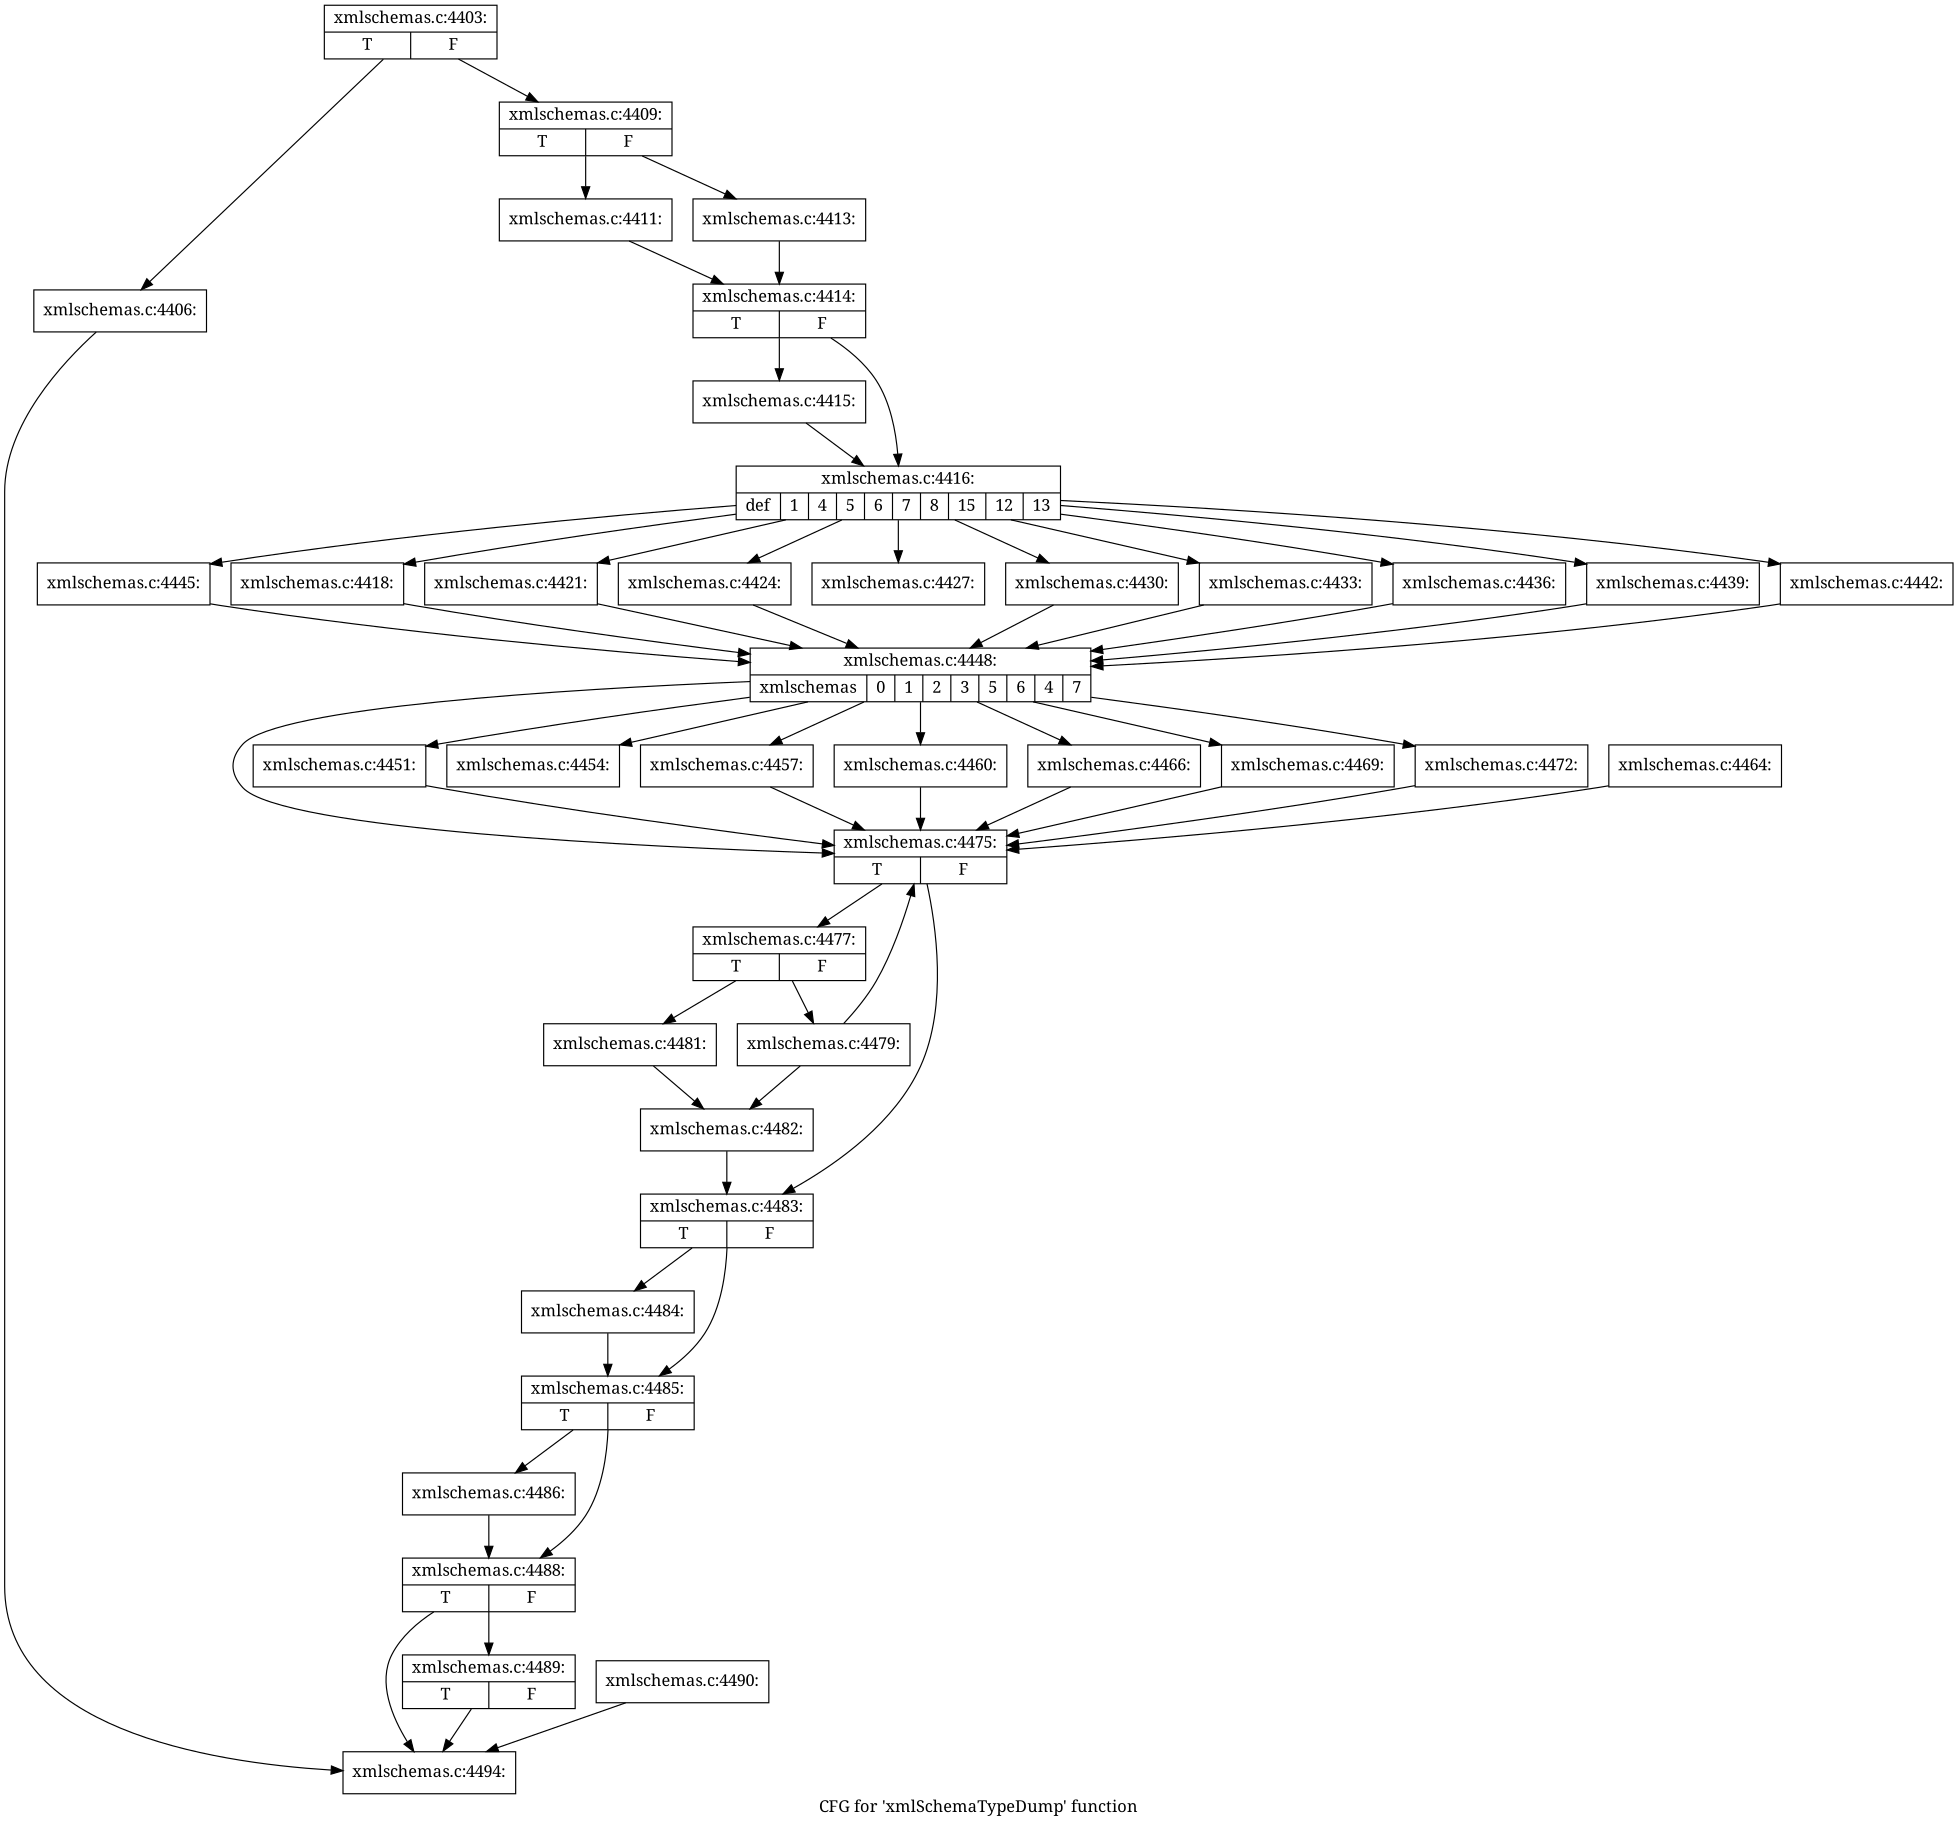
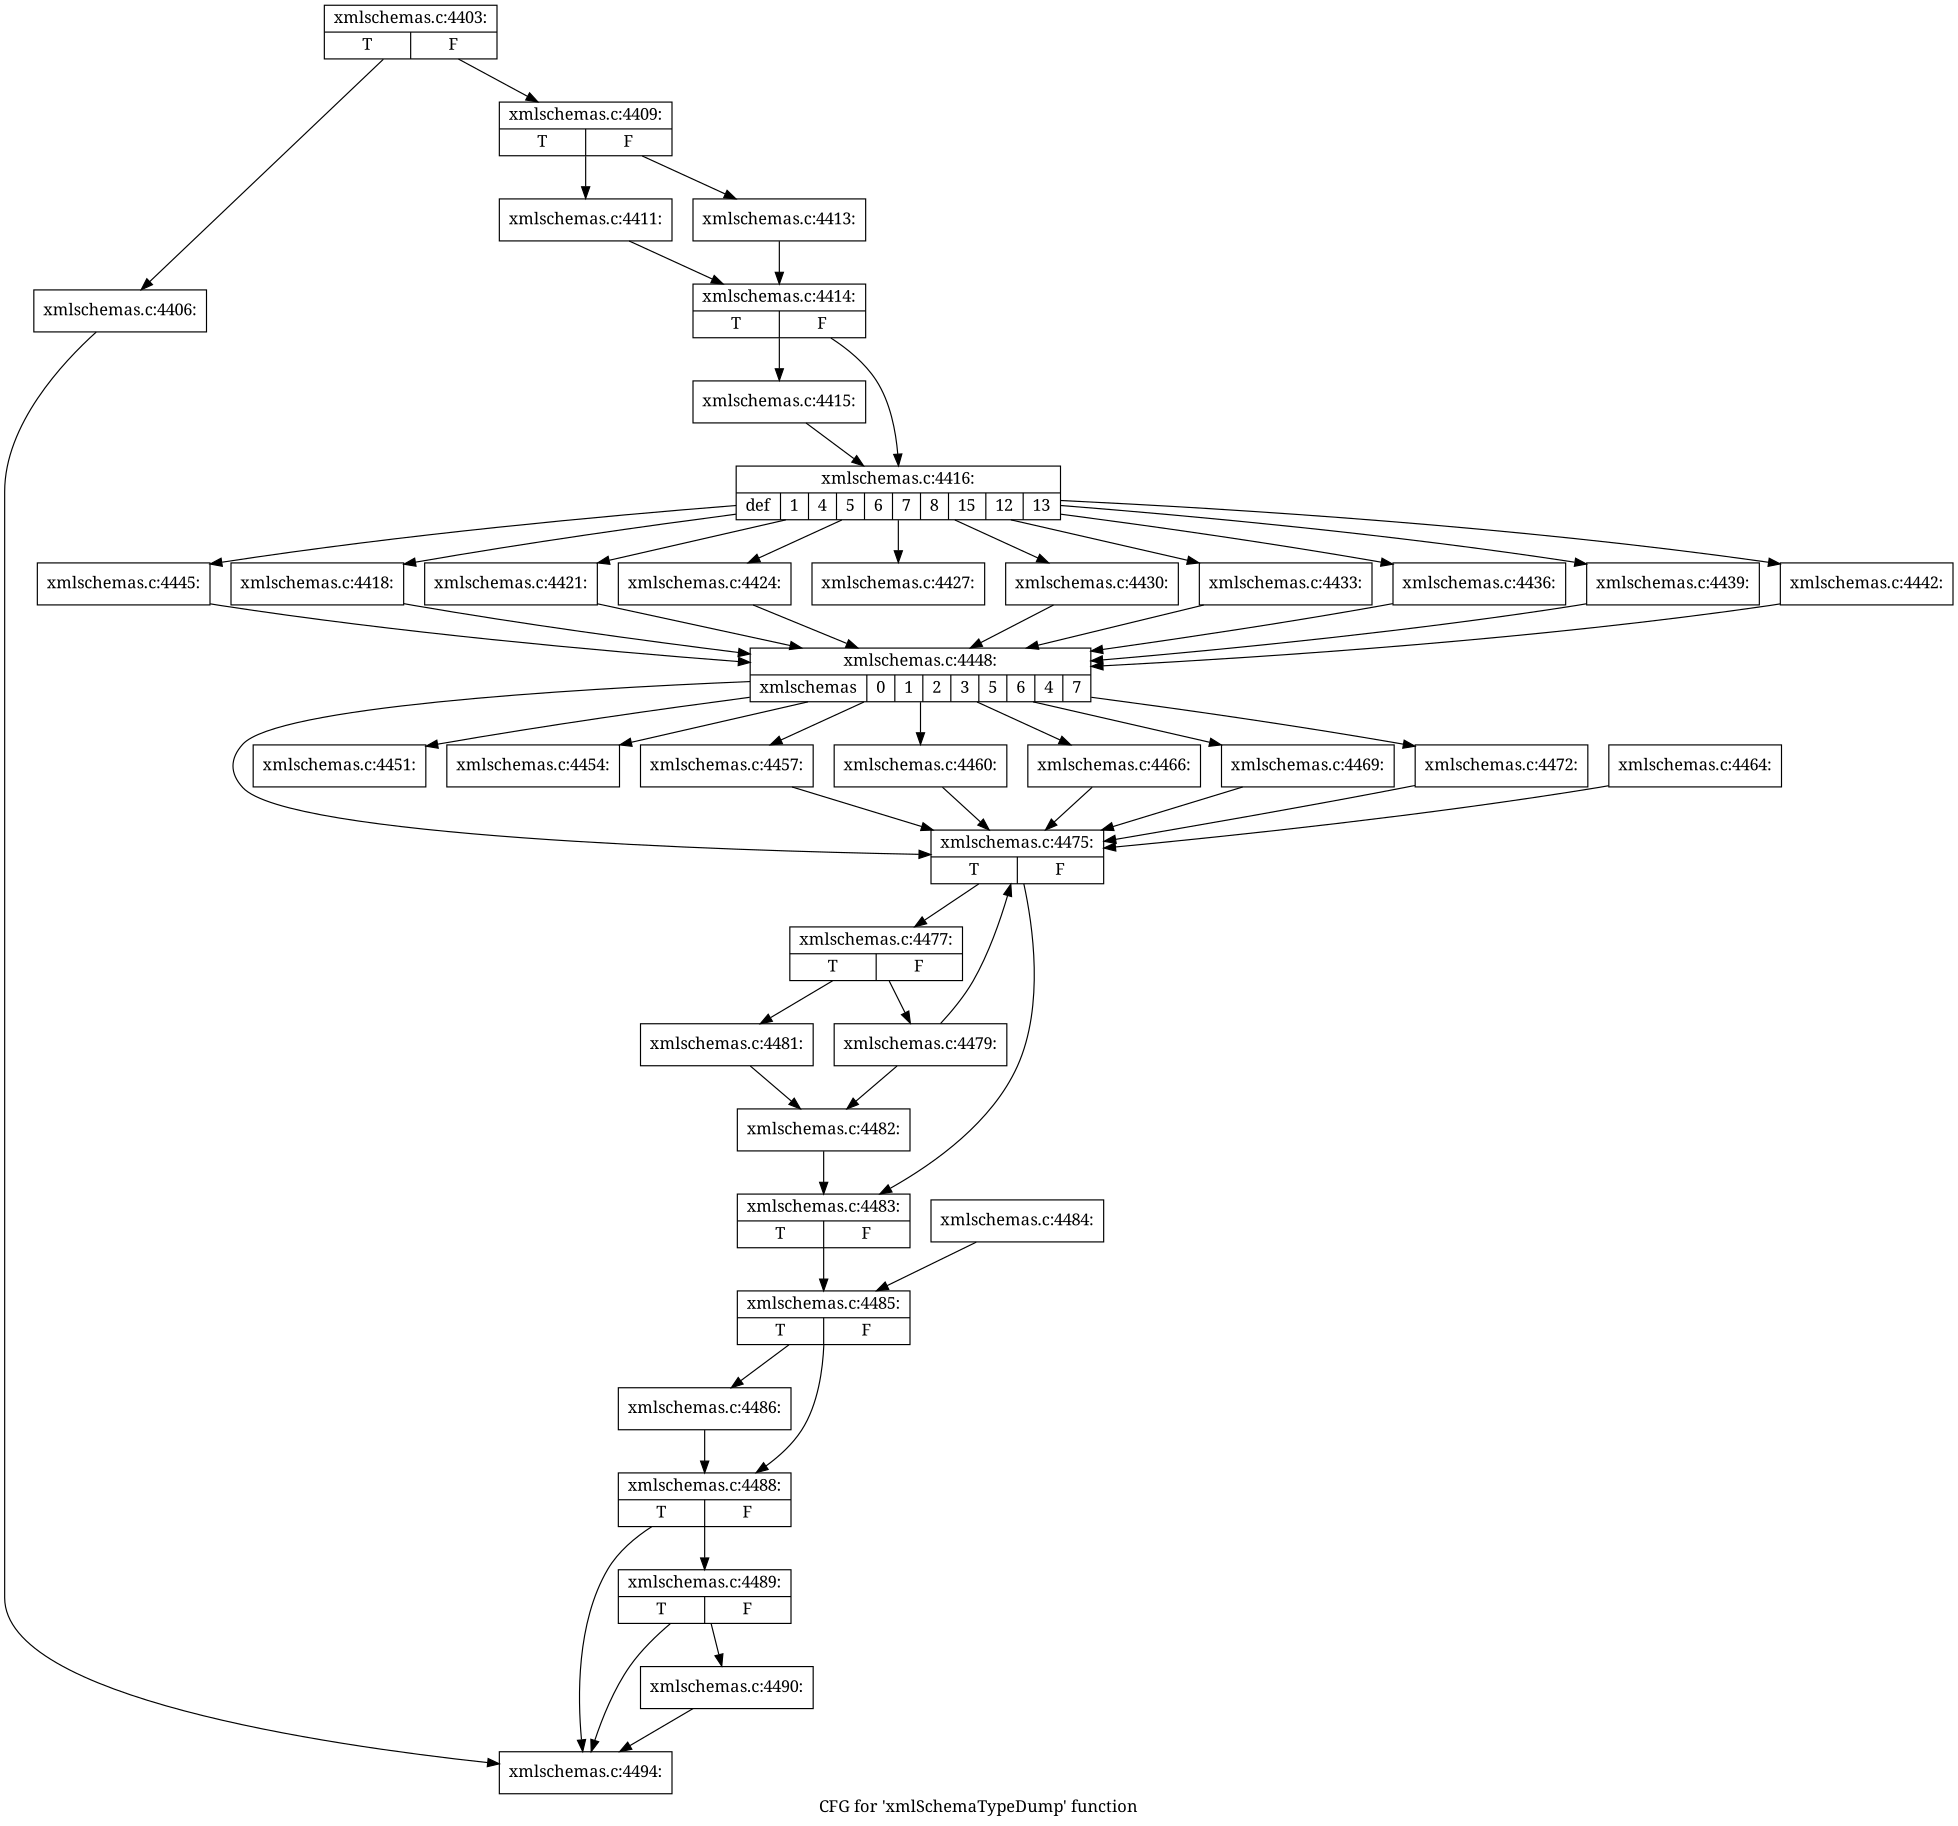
(624, 817) -> none
(668, 1266) -> none
none -> (715, 1639)
